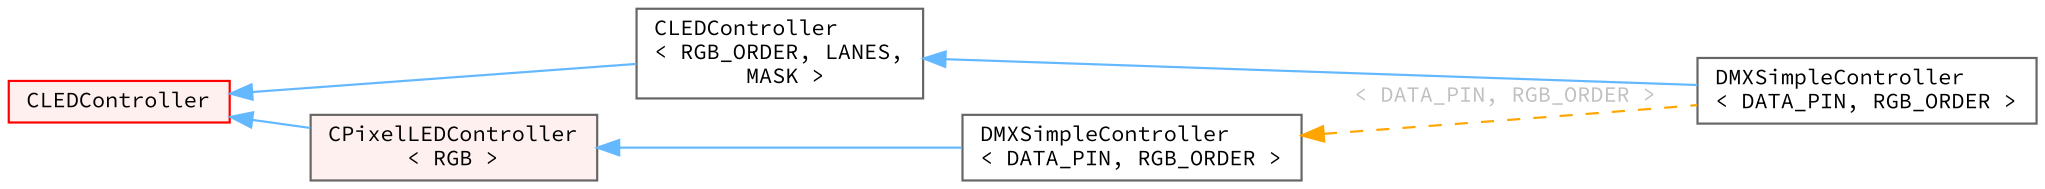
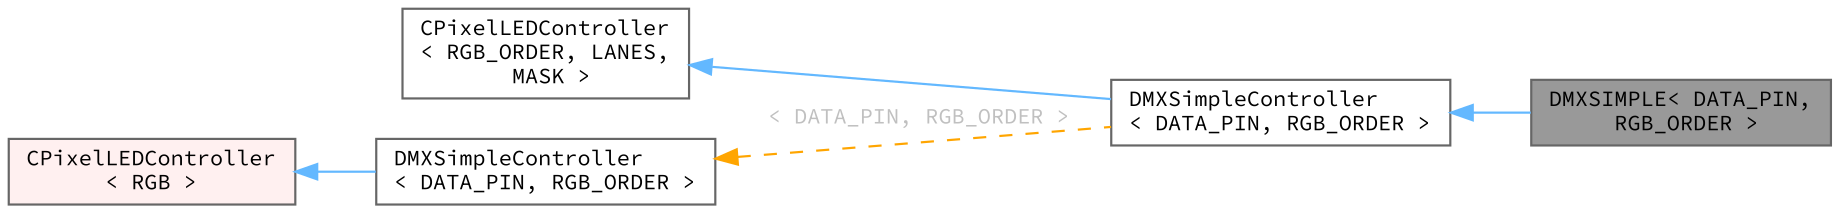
(780, 54) -> (546, 54)
(119, 102) -> none
none -> (1681, 113)
